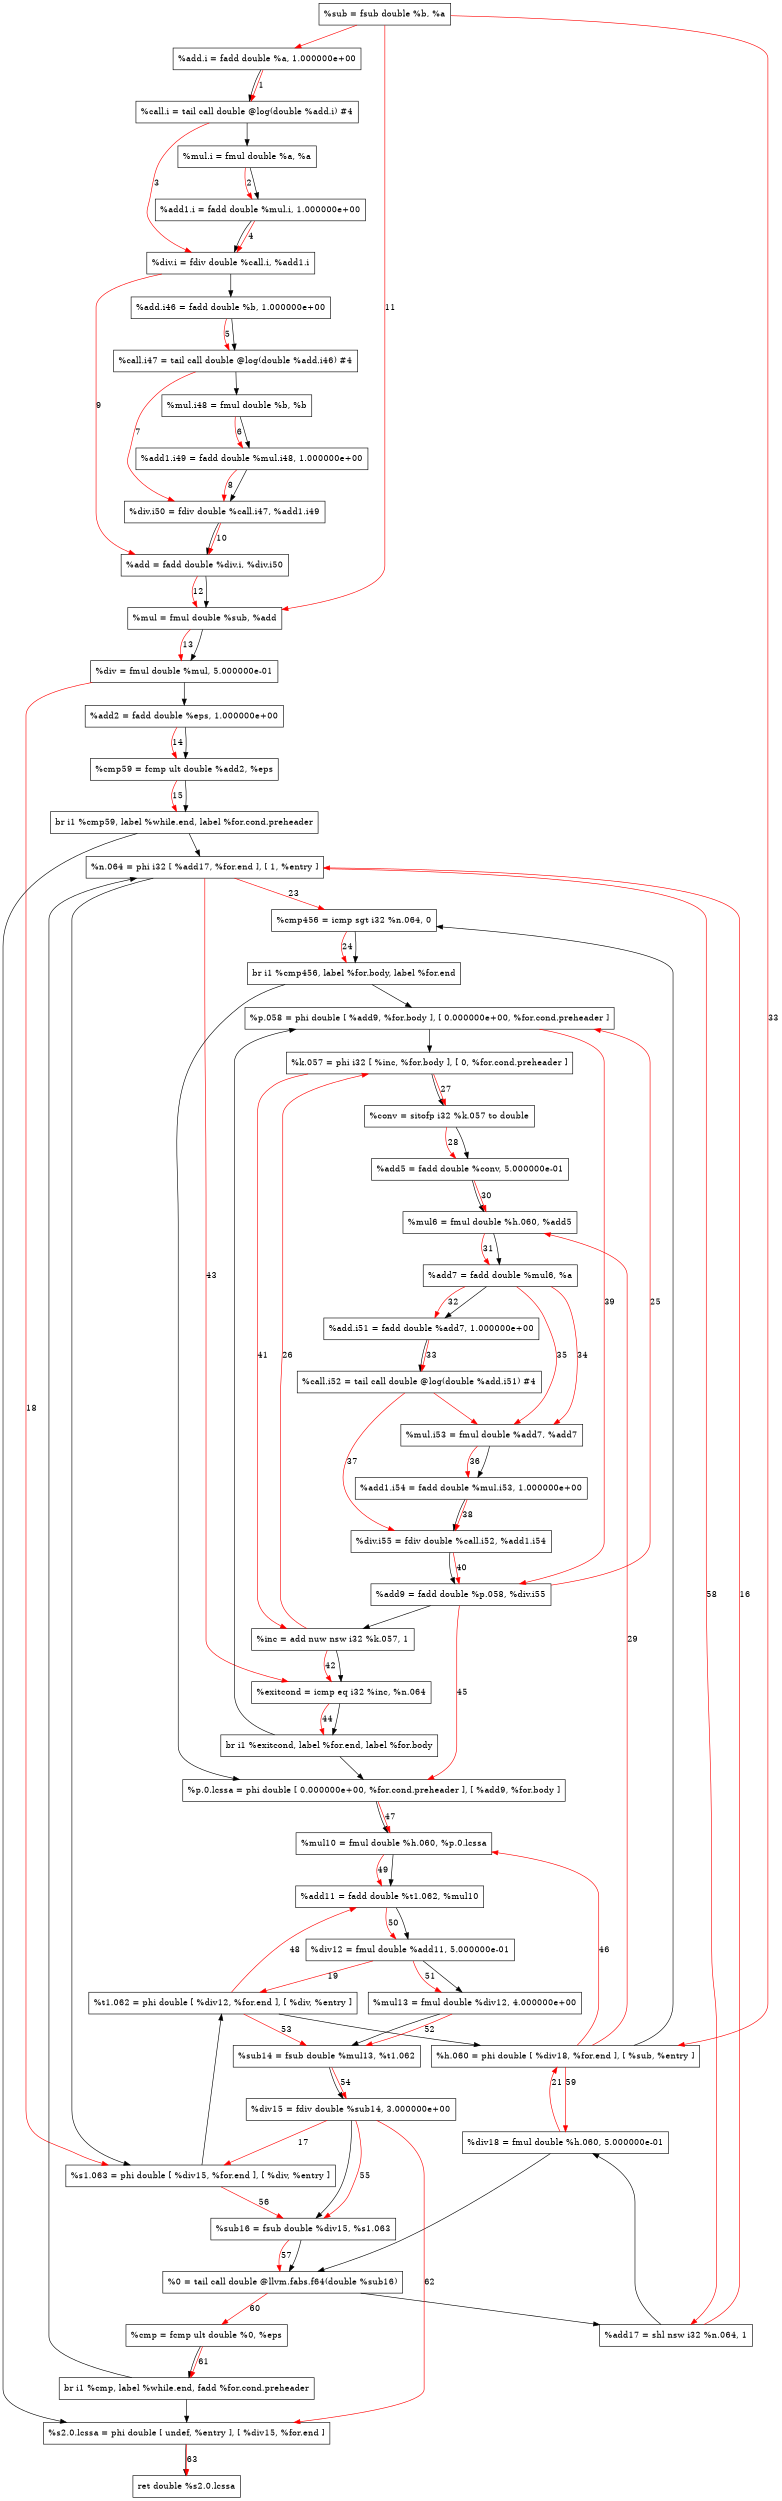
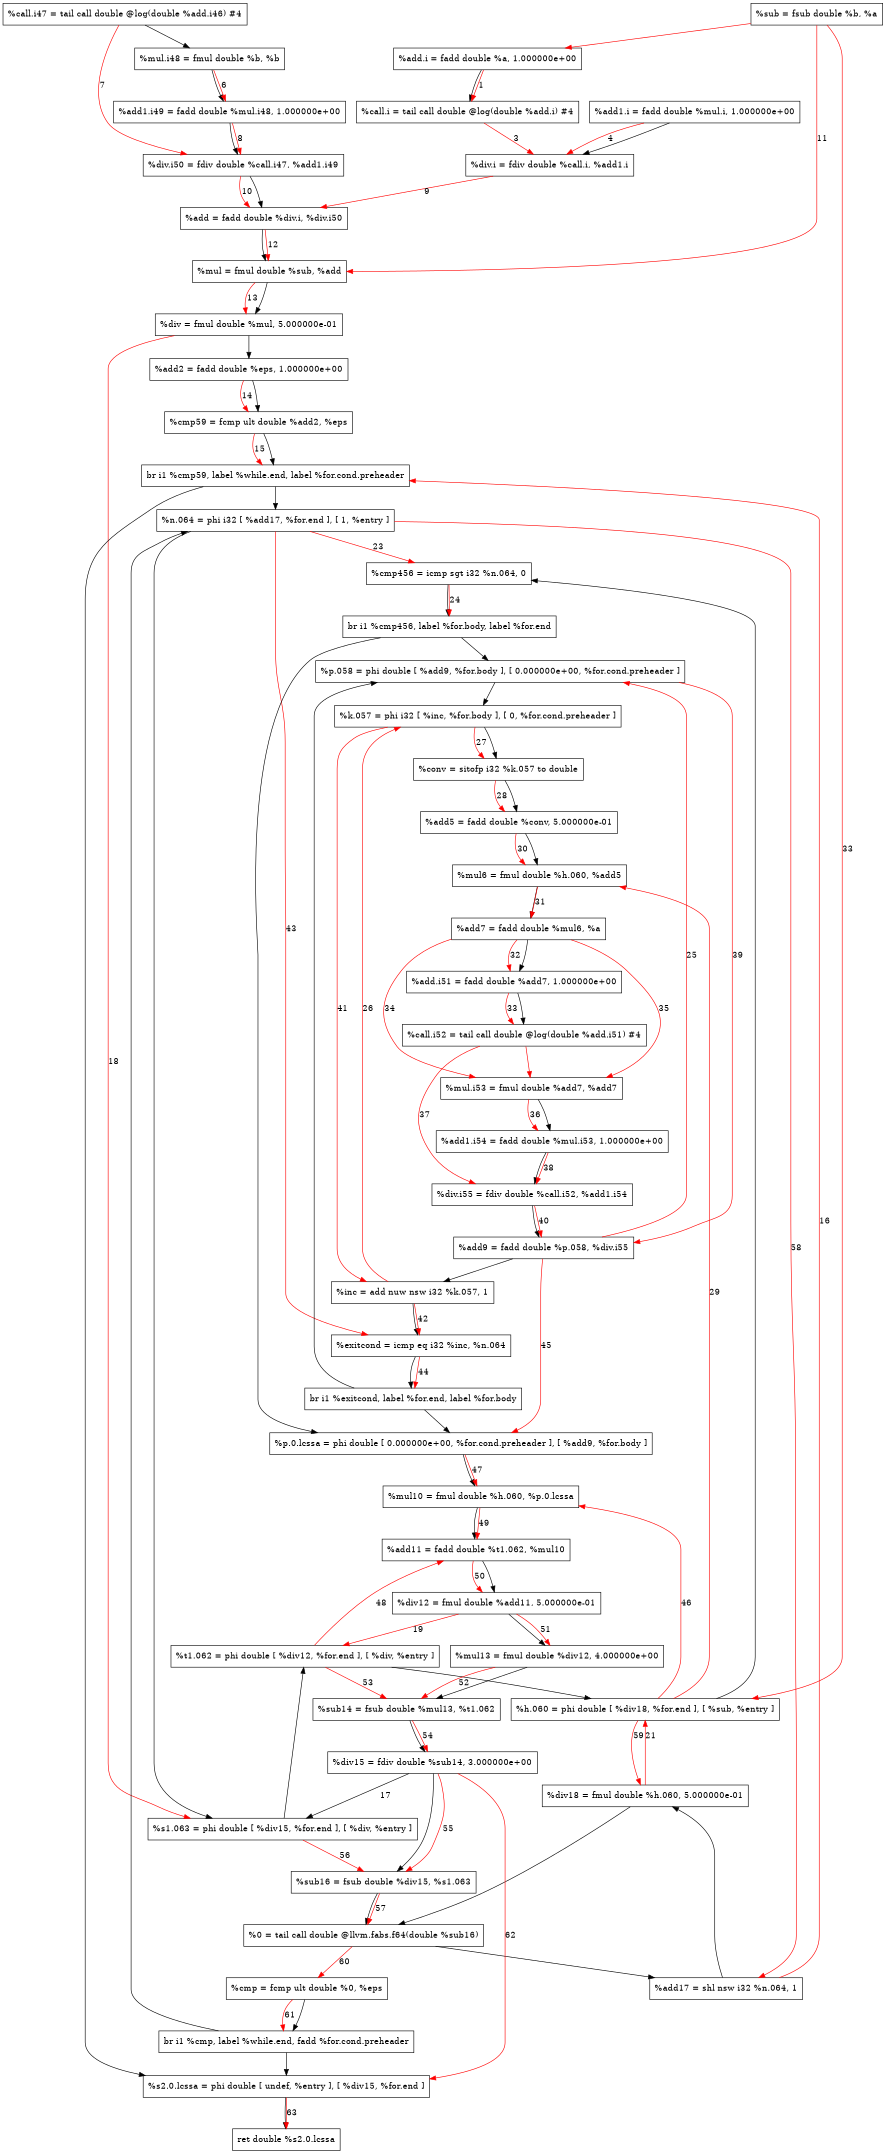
(247, 157) -> none
(231, 308) -> none
(740, 1420) -> (819, 1055)
(279, 2141) -> (360, 1795)
